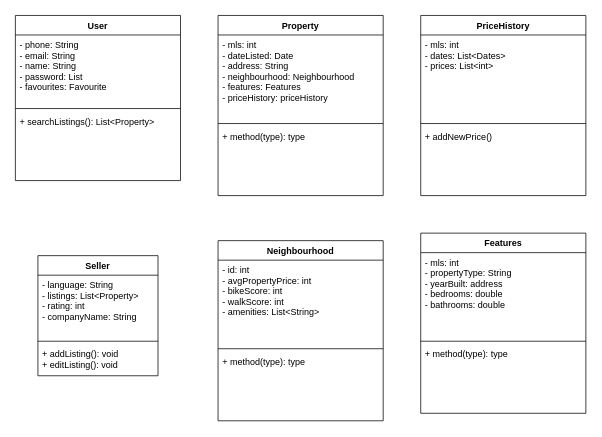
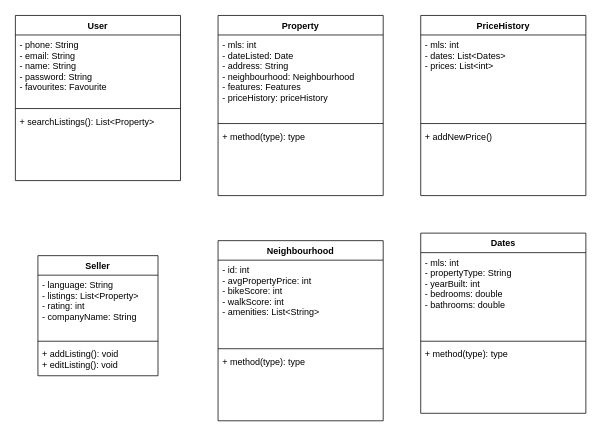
(53, 45) -> (53, 45)
(503, 243) -> (503, 243)
(444, 263) -> (444, 263)
